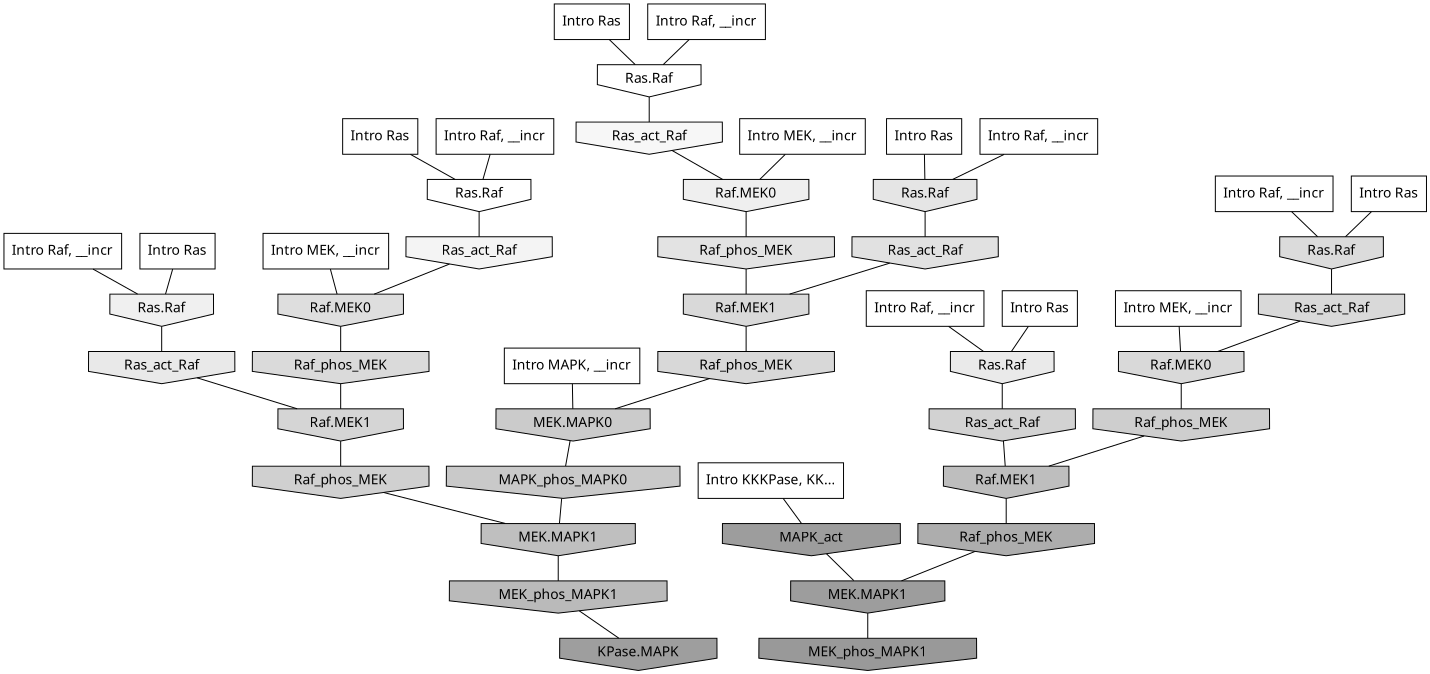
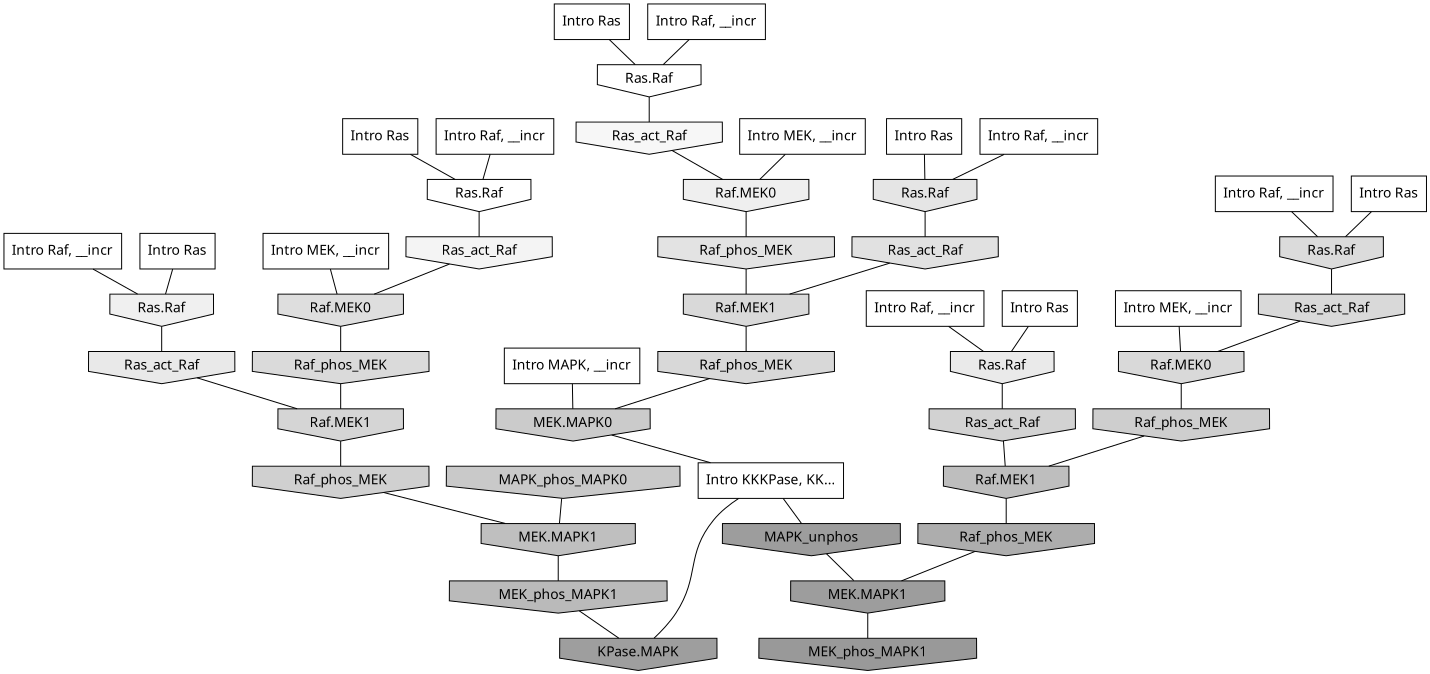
(568, 453) -> (661, 449)
(811, 538) -> (811, 538)
none -> (693, 566)
